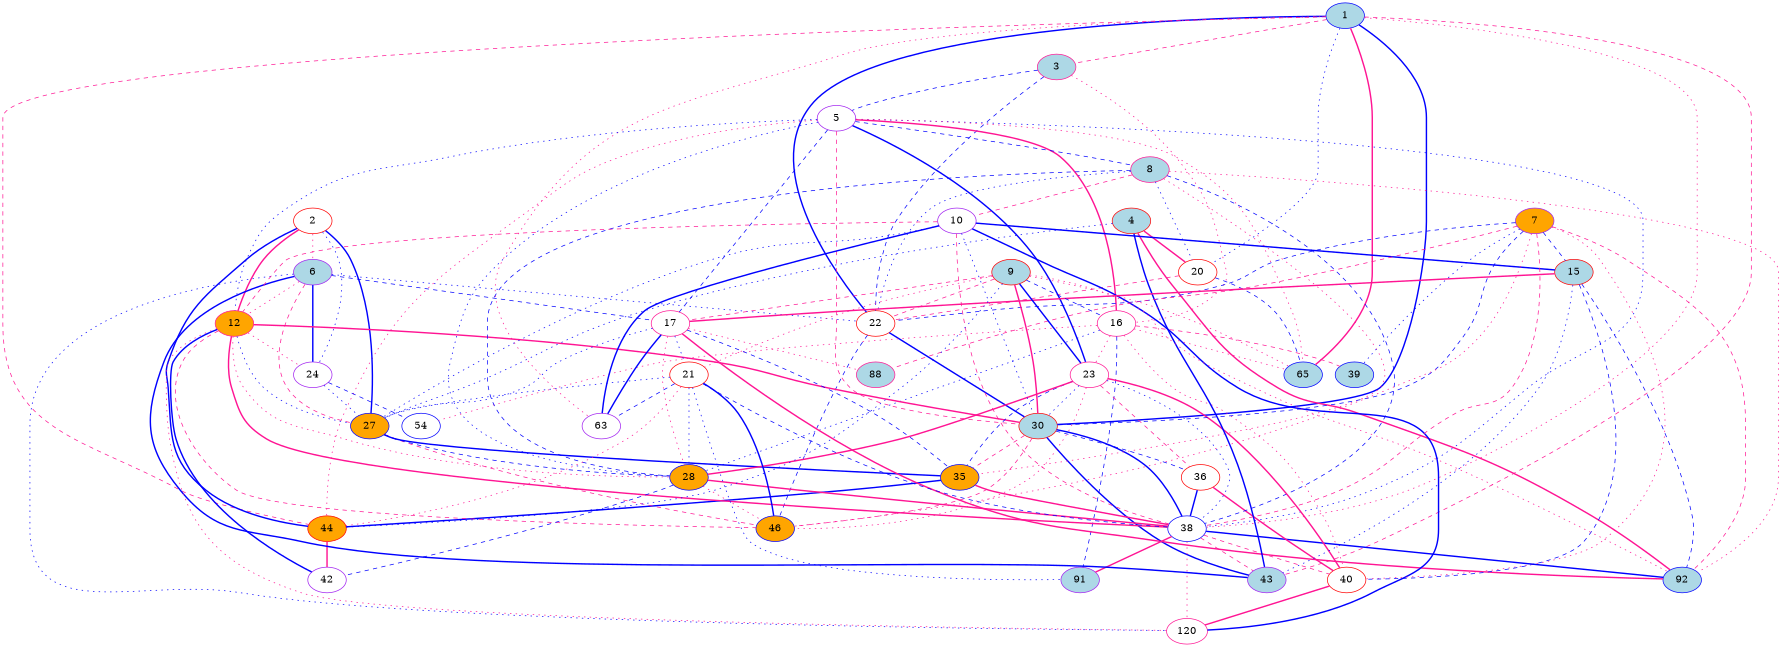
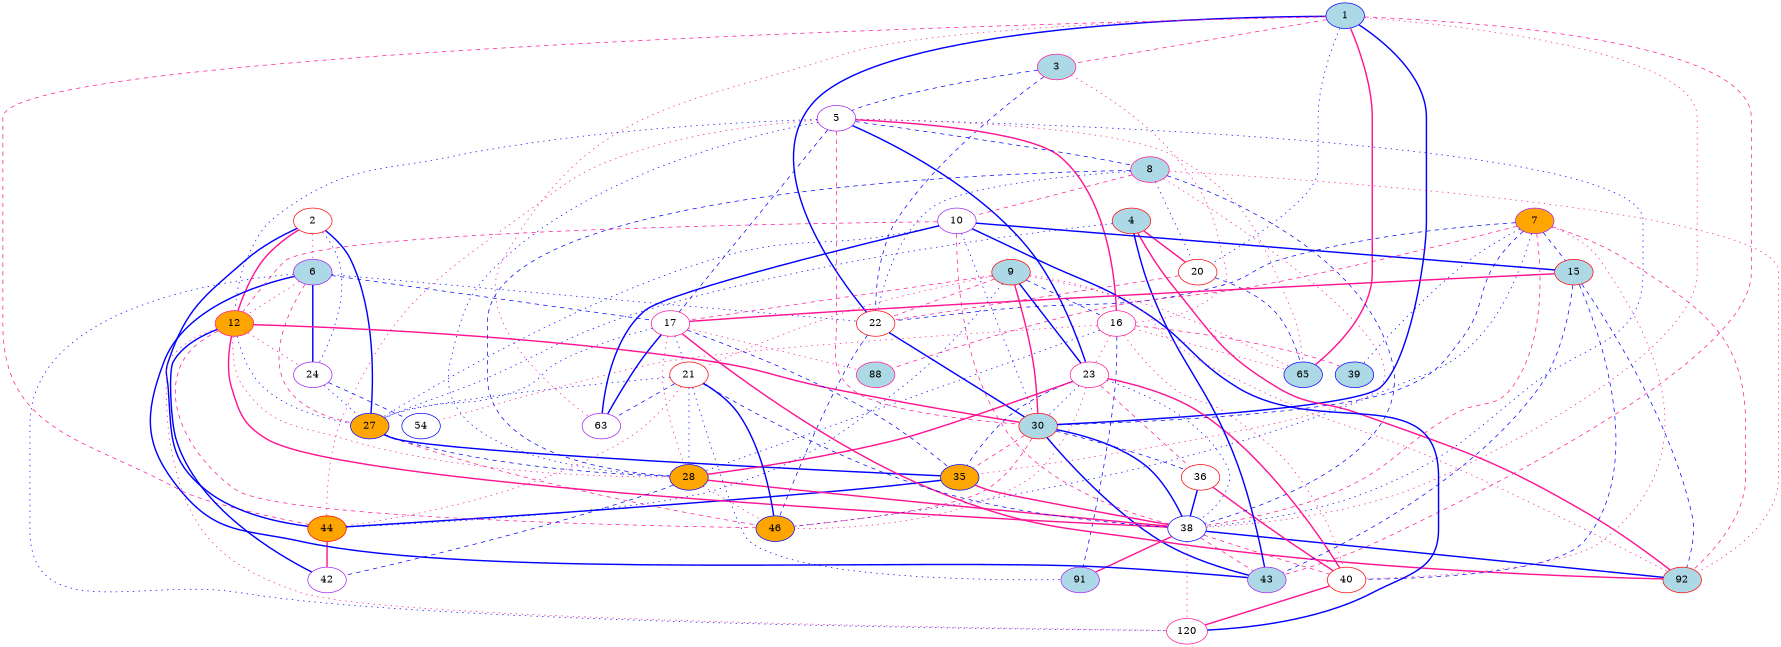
(1482, 449) -> (1482, 449)
(1204, 451) -> (1204, 451)
(1682, 580) -> (1682, 580)
